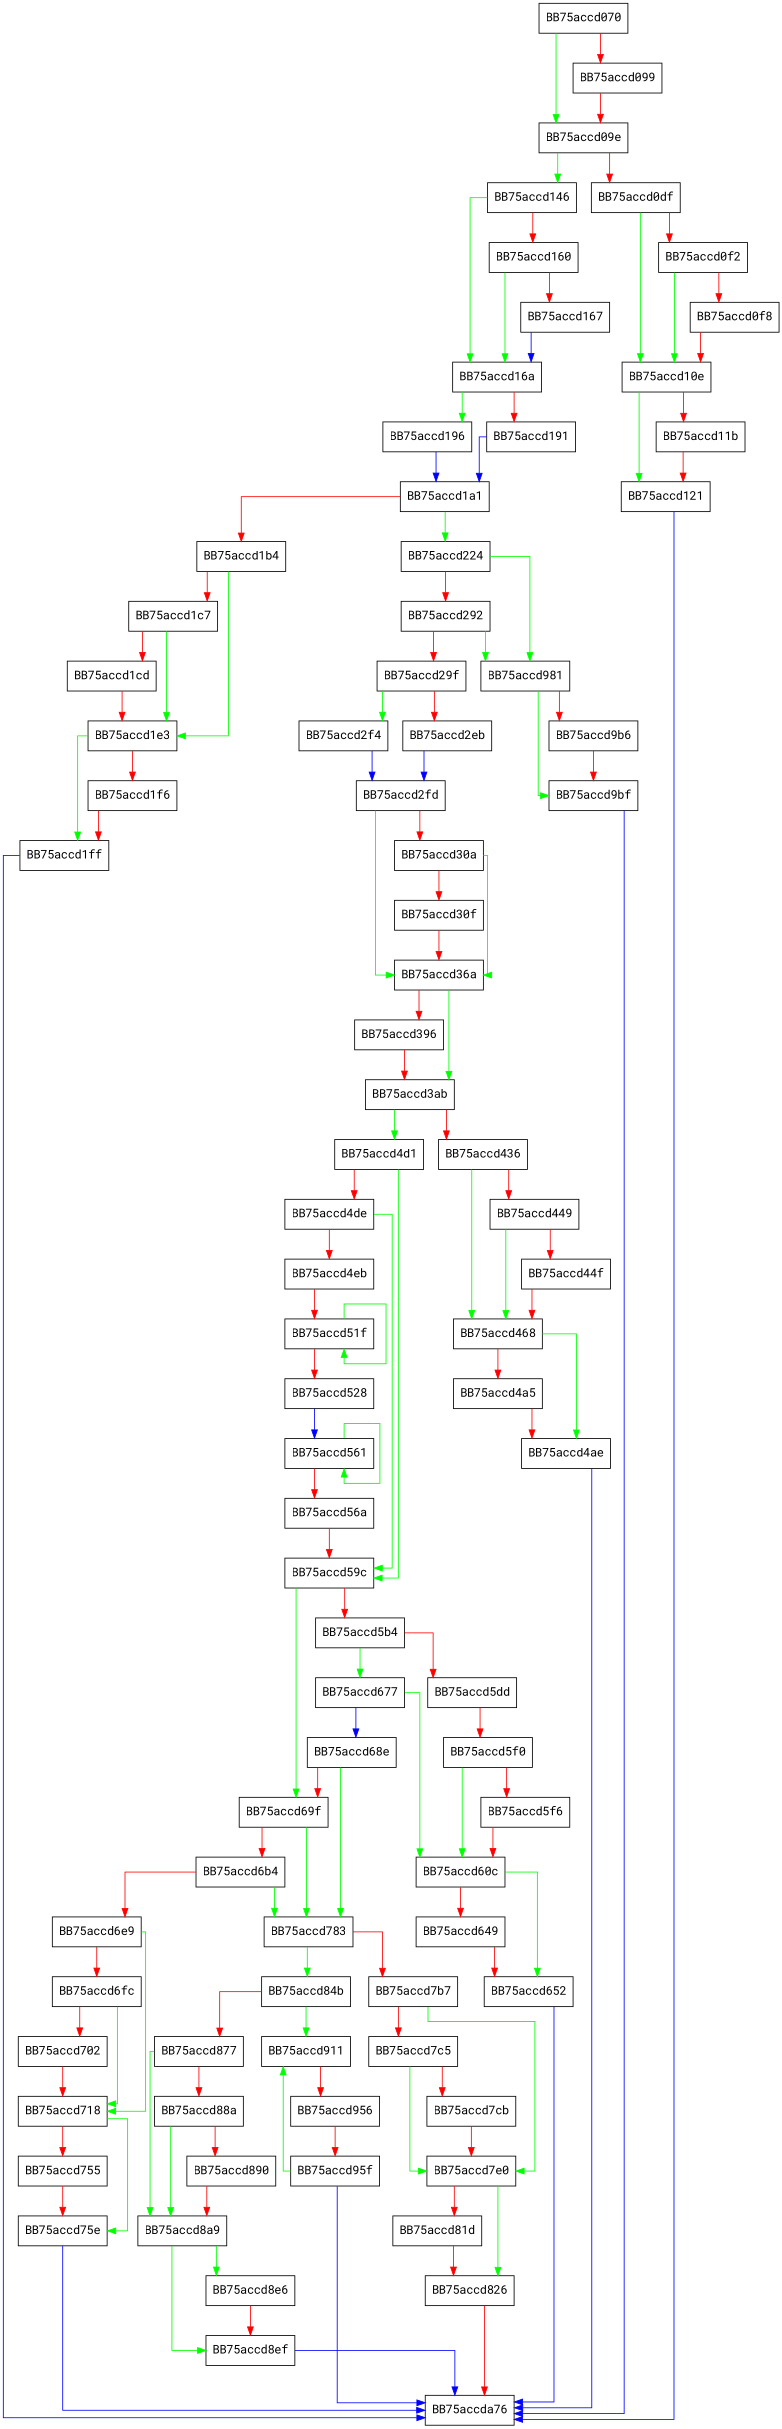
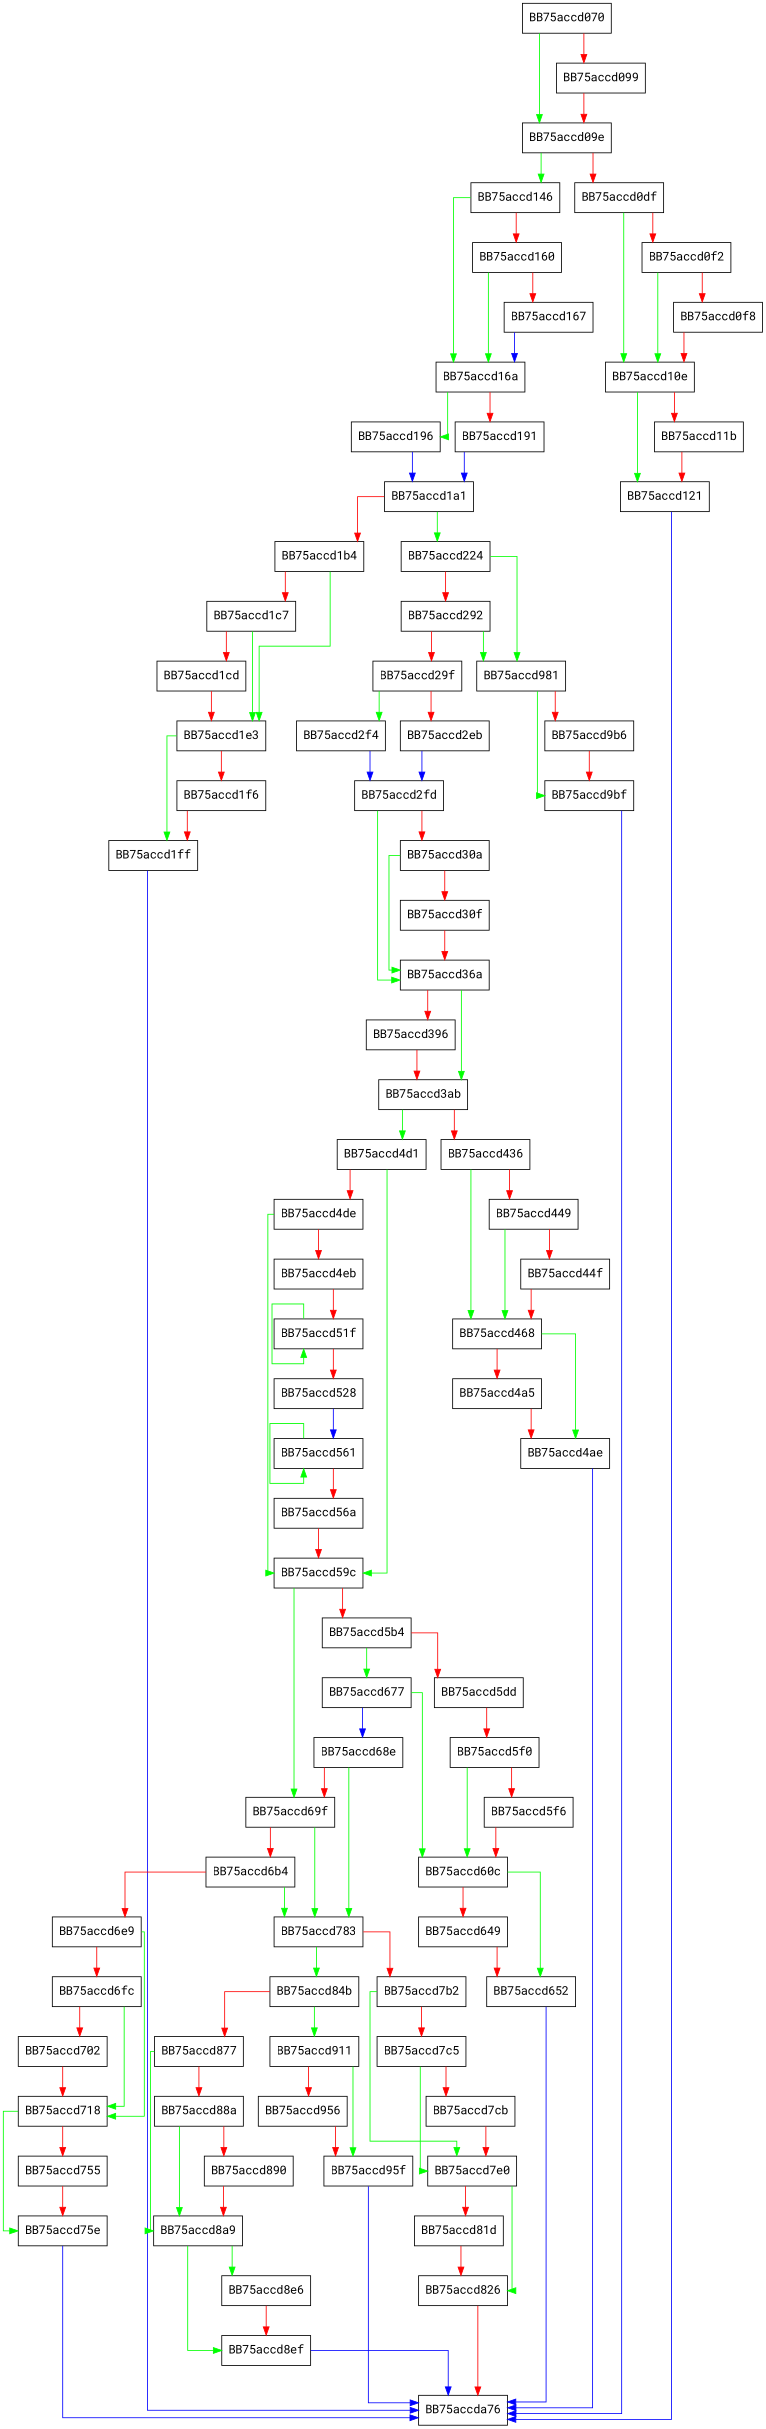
(413, 1992) -> (422, 1992)
(283, 2127) -> (353, 2107)
